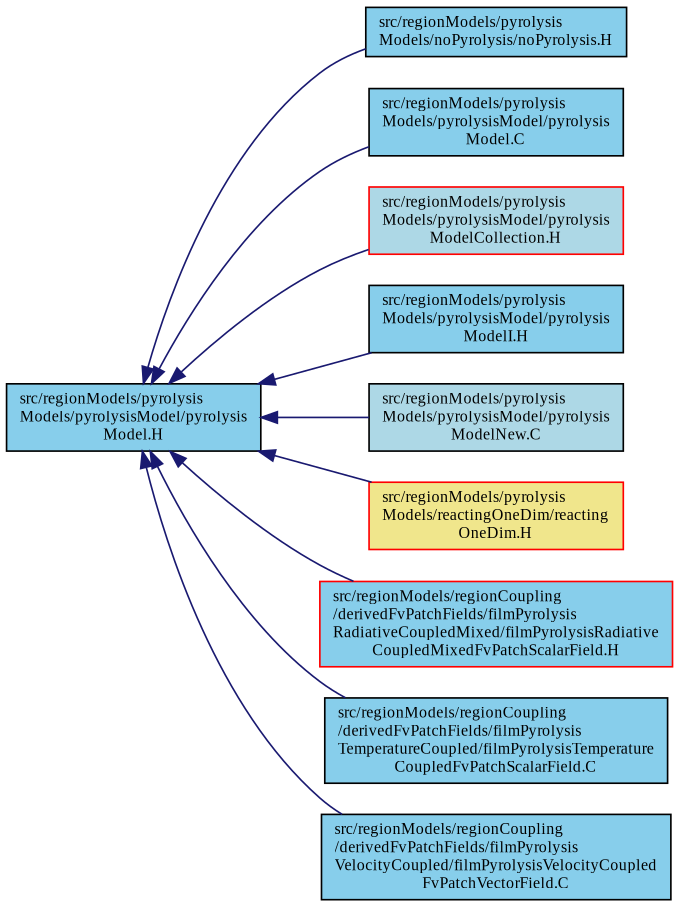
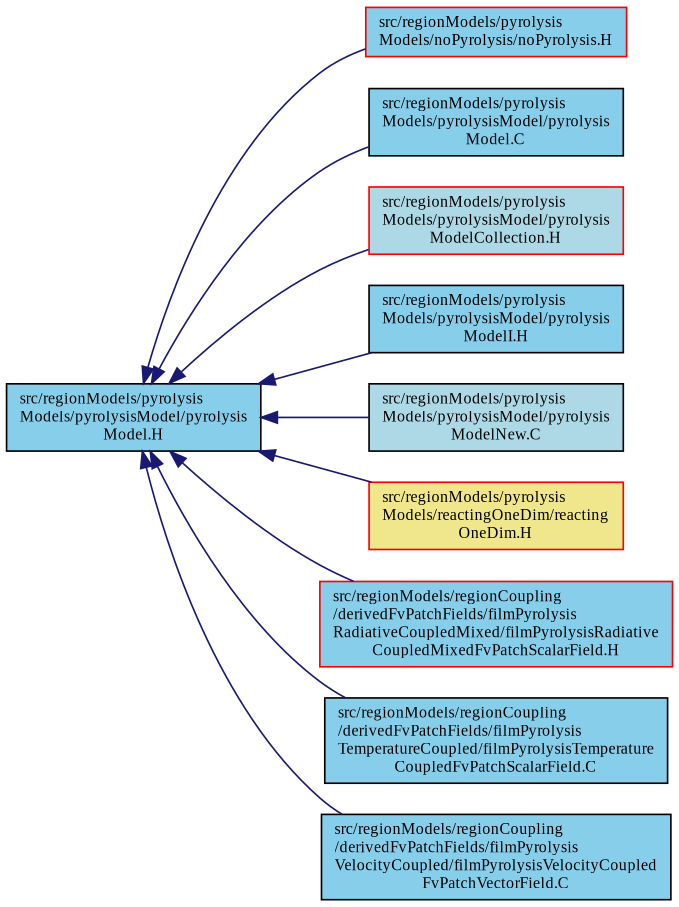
(496, 32) -> (496, 32)
